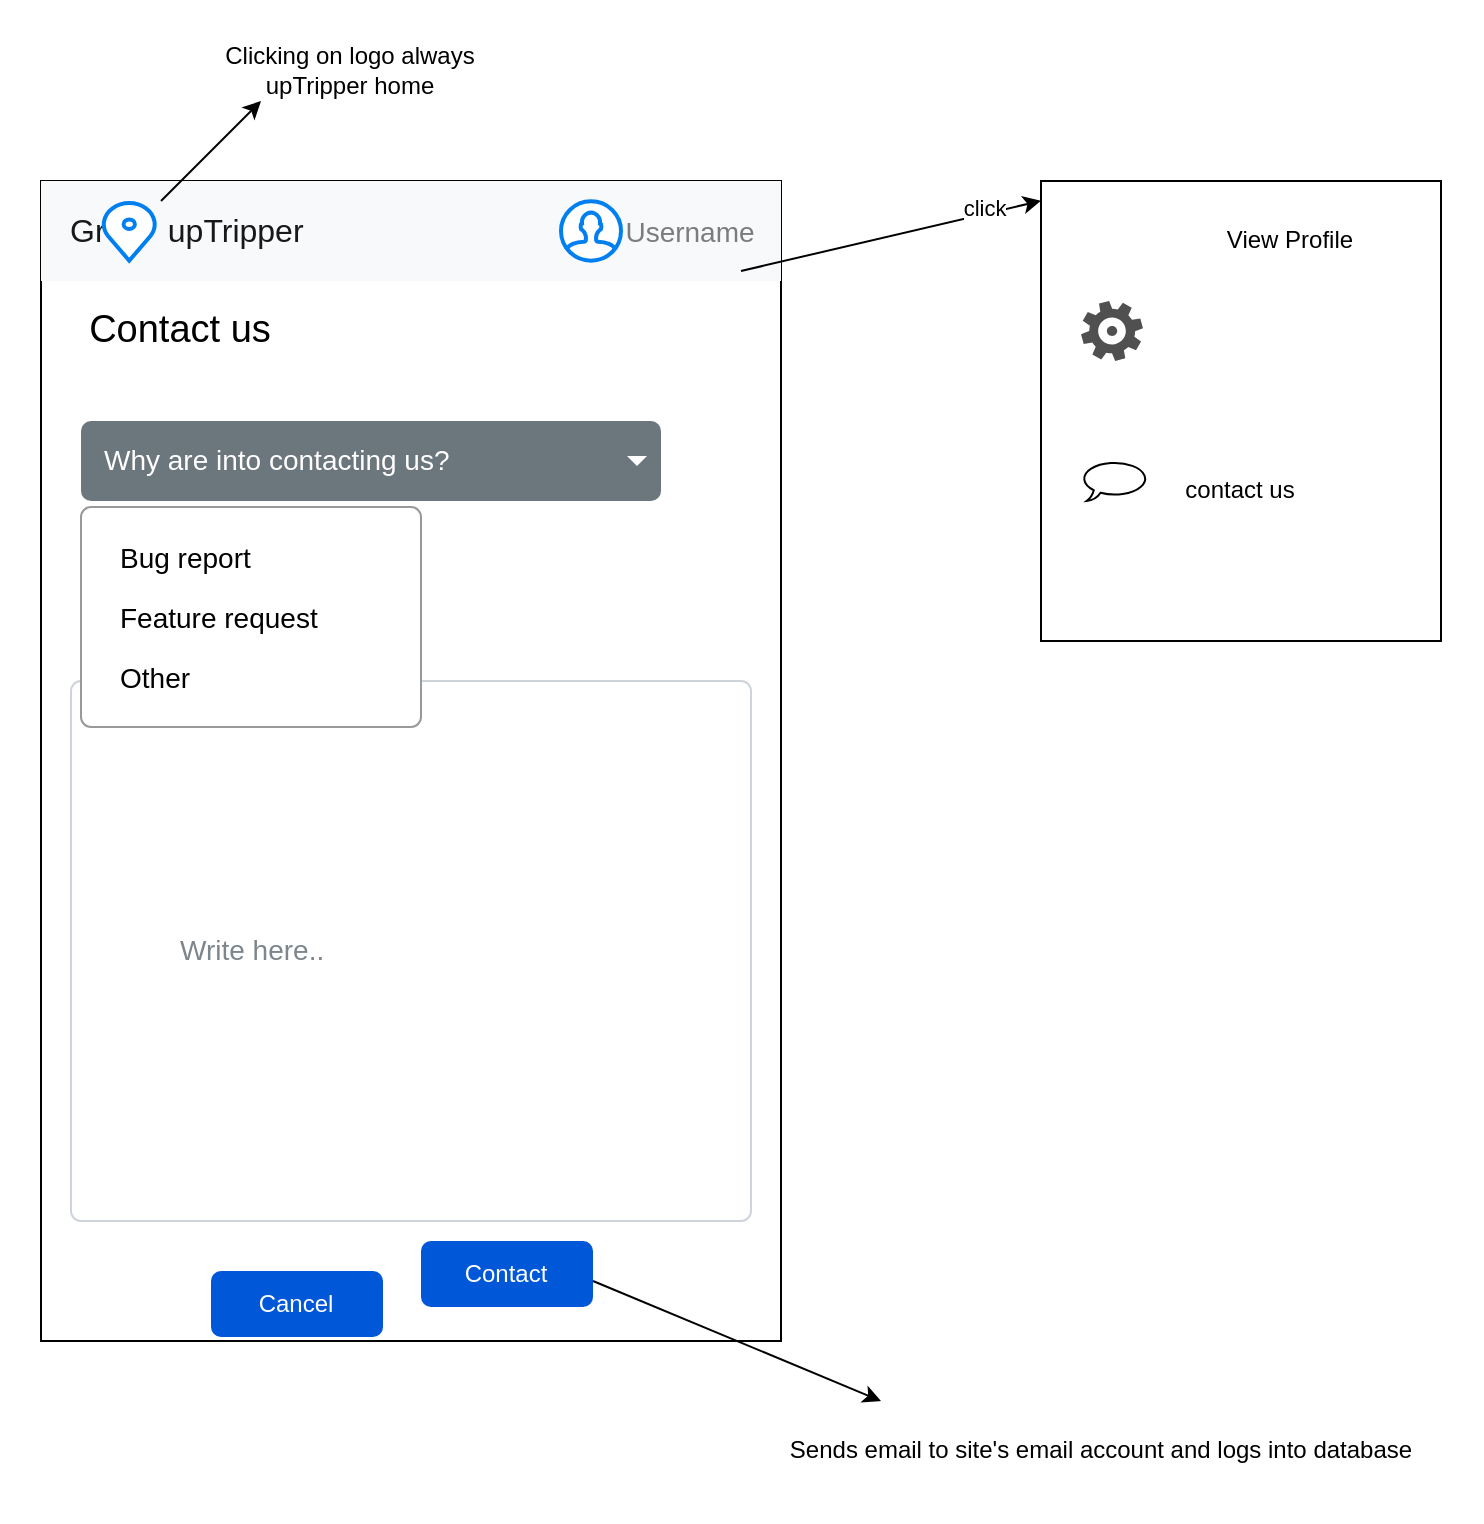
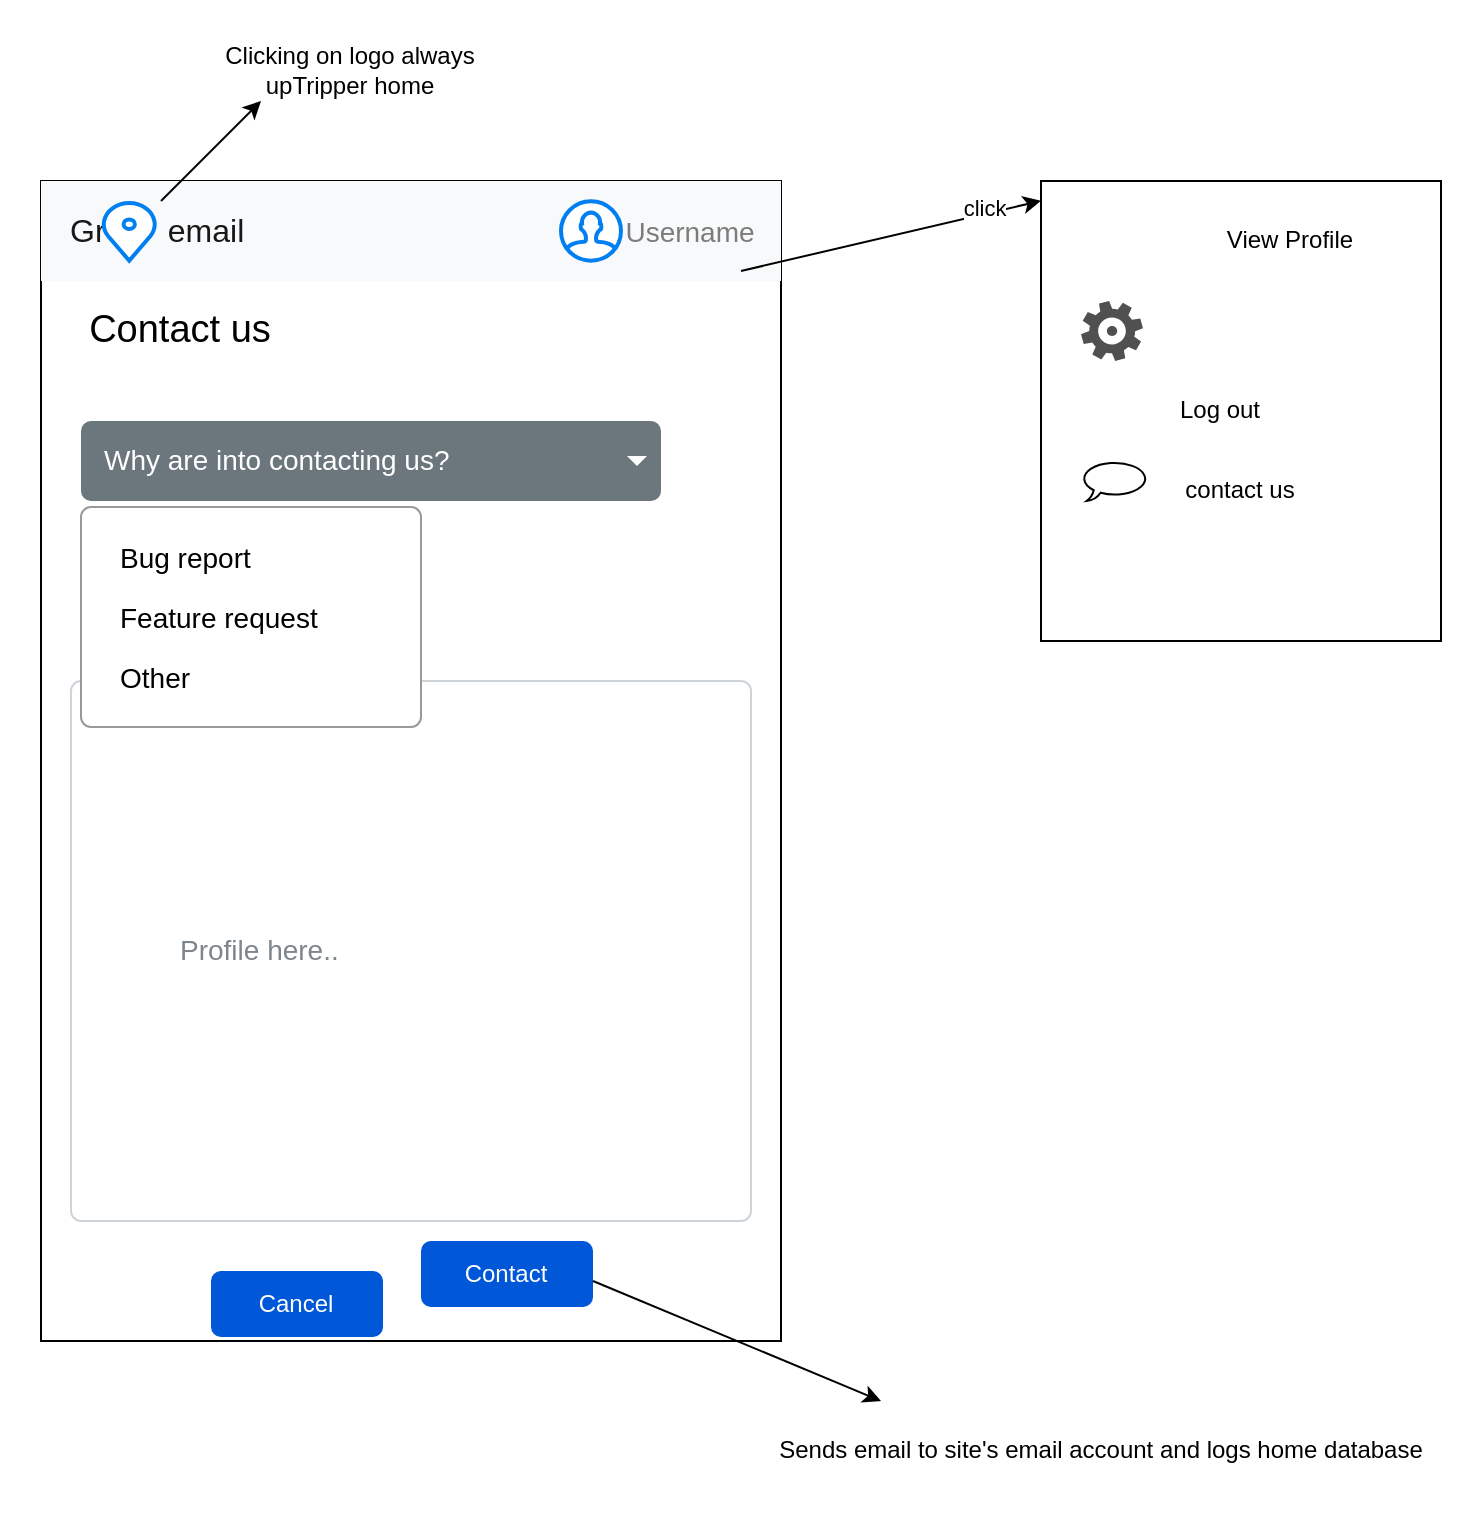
(211, 231) -> (171, 231)
none -> (1221, 411)
(261, 951) -> (273, 951)
(1102, 1451) -> (1102, 1451)
